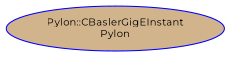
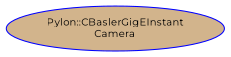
(115, 29) -> (115, 29)
